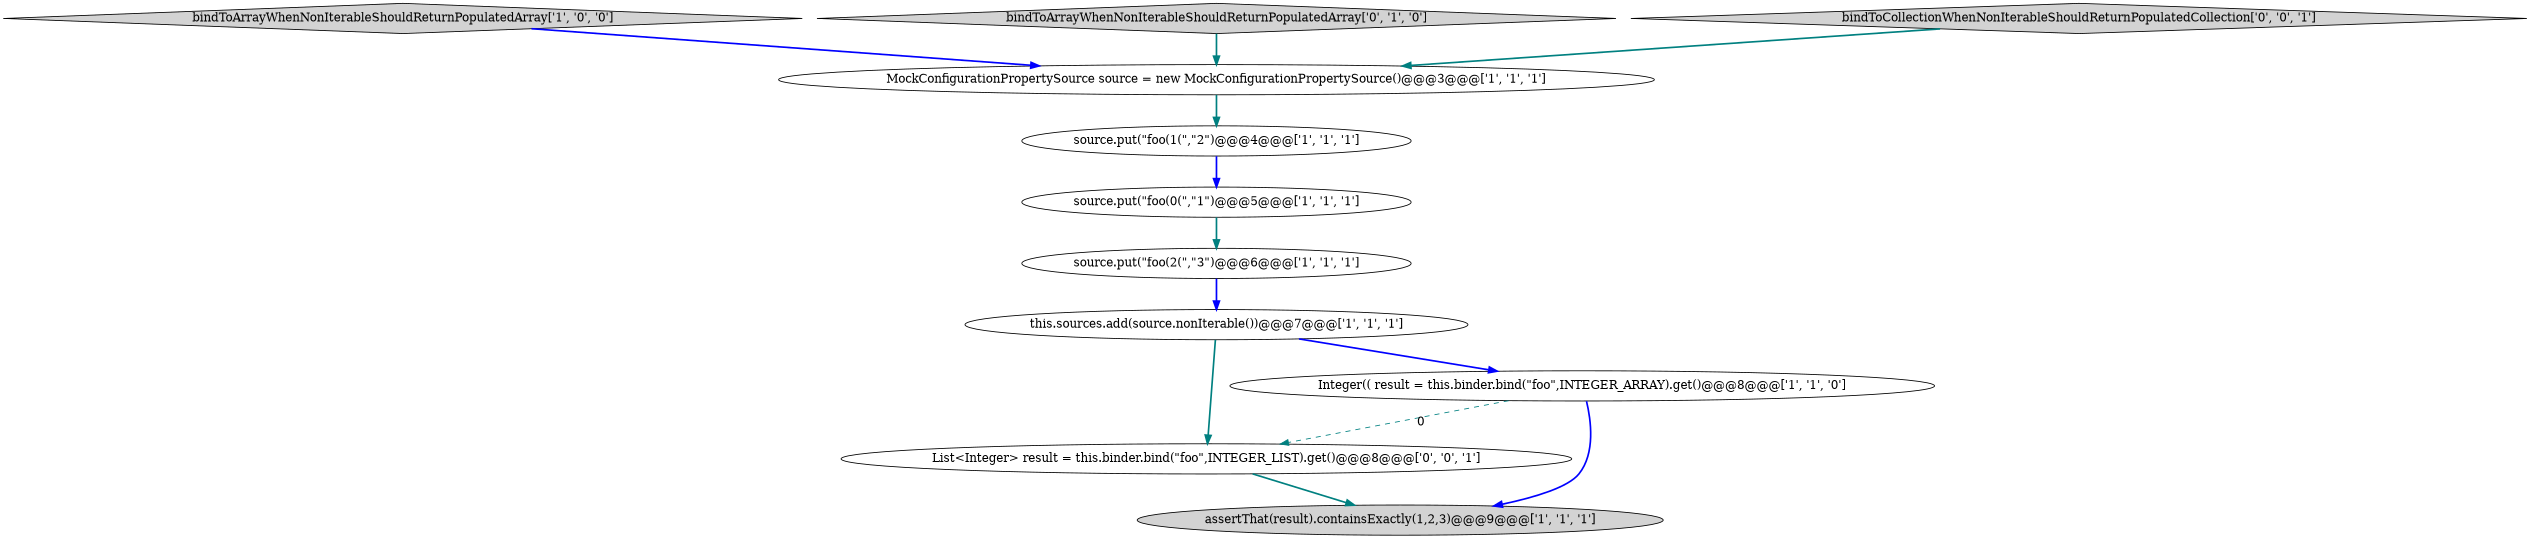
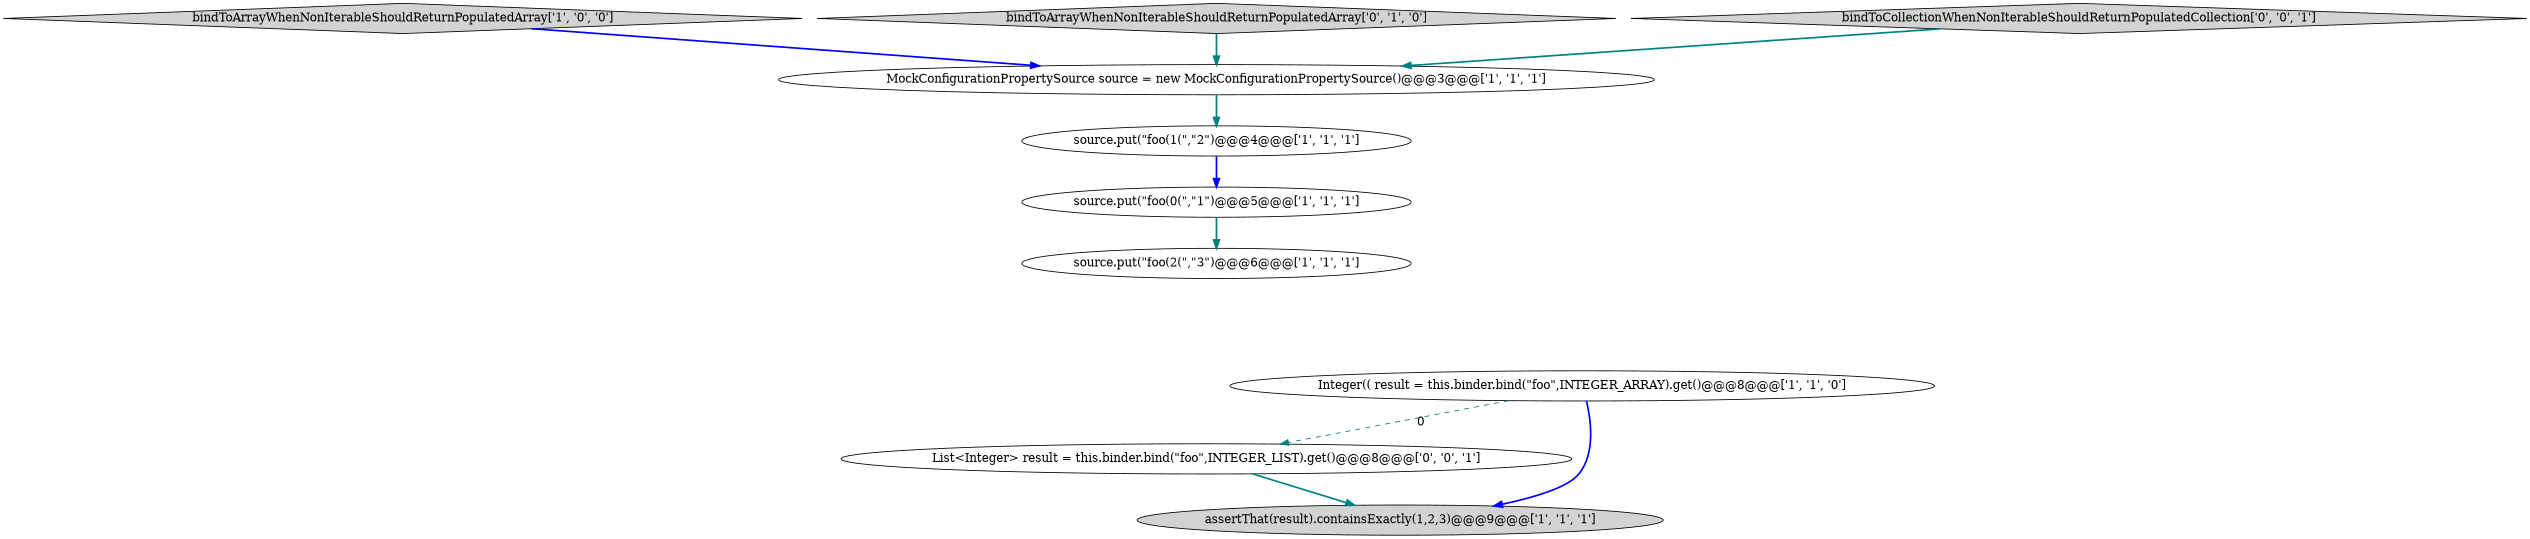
(1216, 325) -> none
